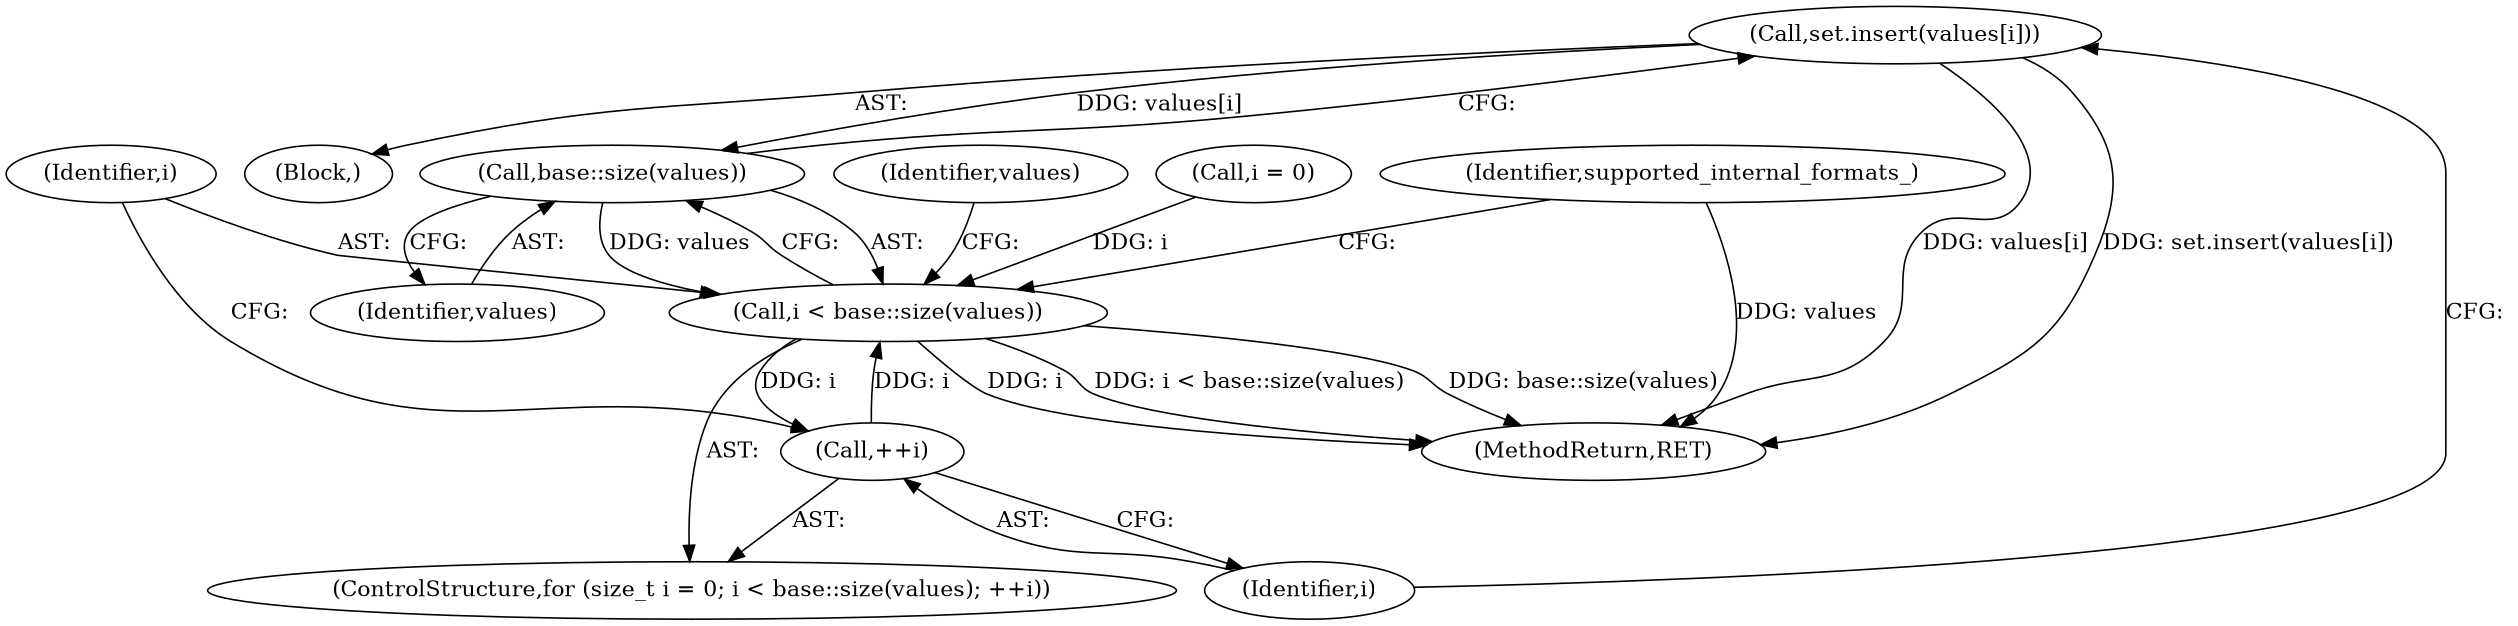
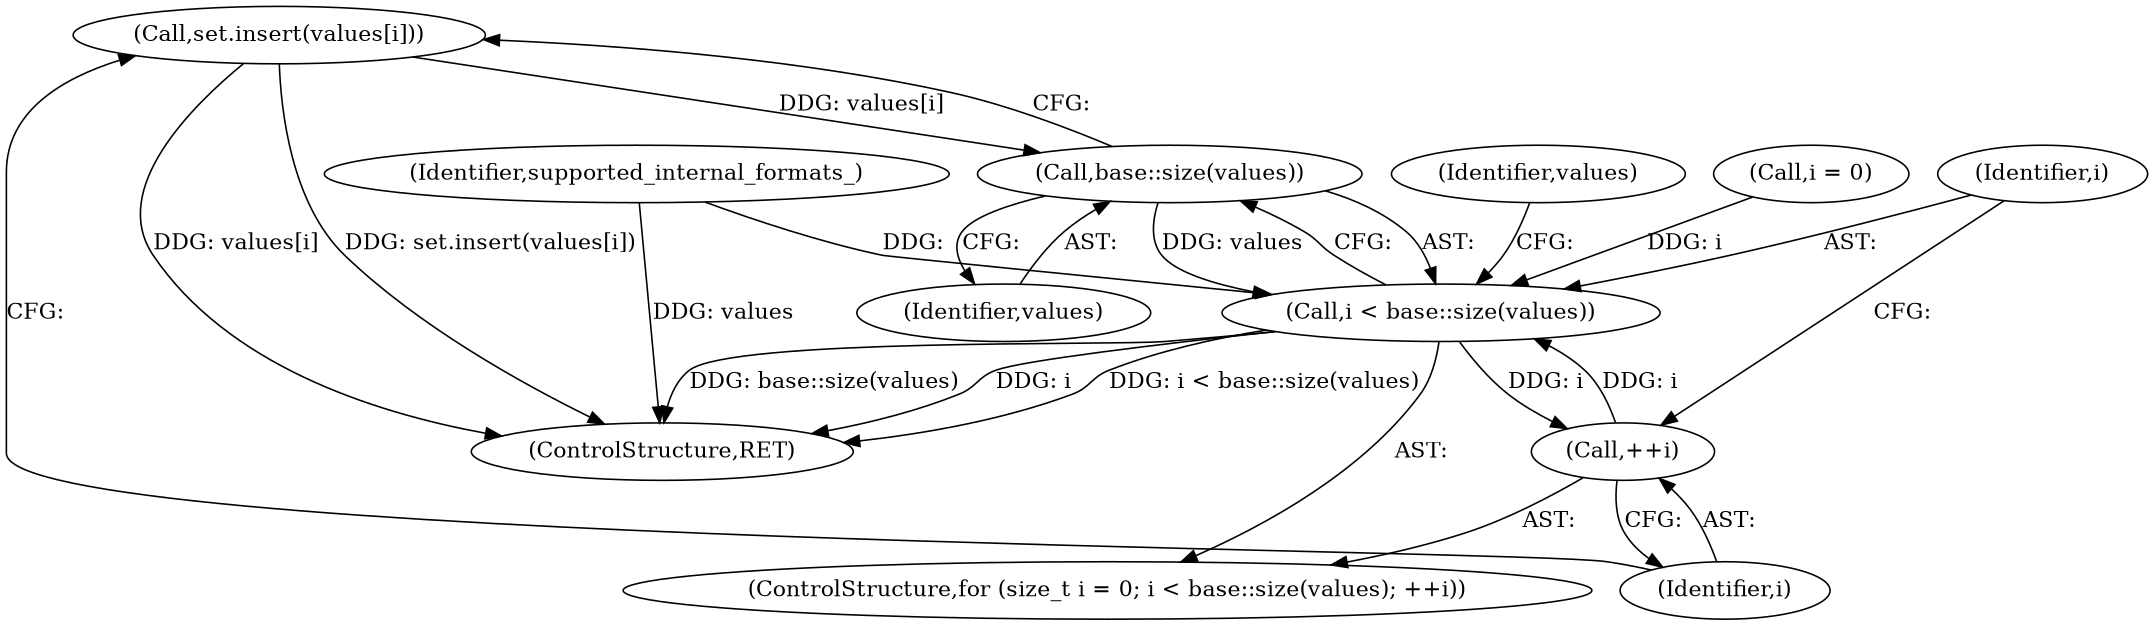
(319, 174) -> none
(1371, 243) -> (917, 243)
(1594, 452) -> (662, 452)
